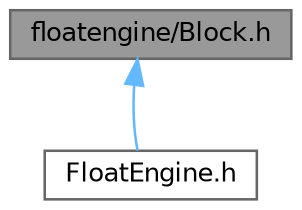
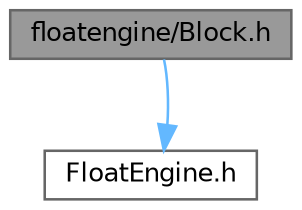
(134, 118) -> (168, 92)
